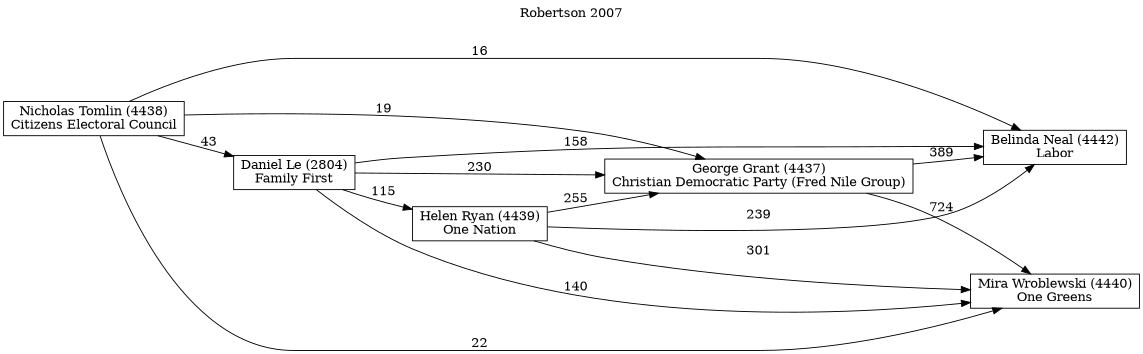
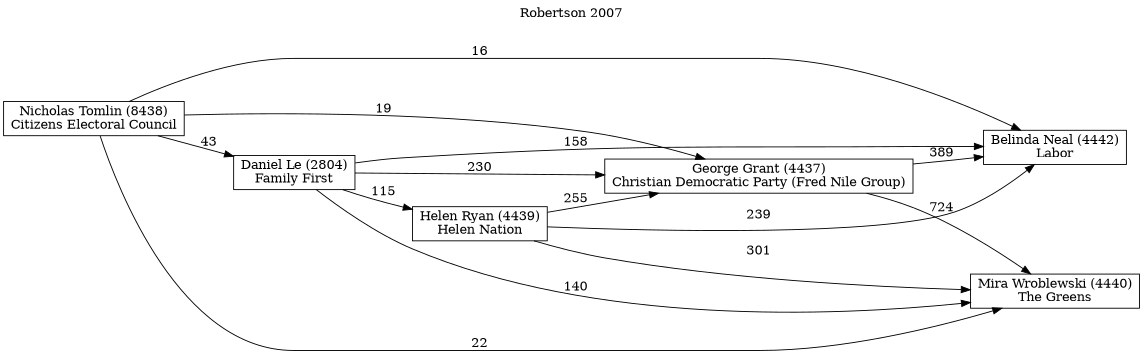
(94, 119) -> (94, 119)
(480, 224) -> (480, 224)
(1055, 291) -> (1055, 291)
